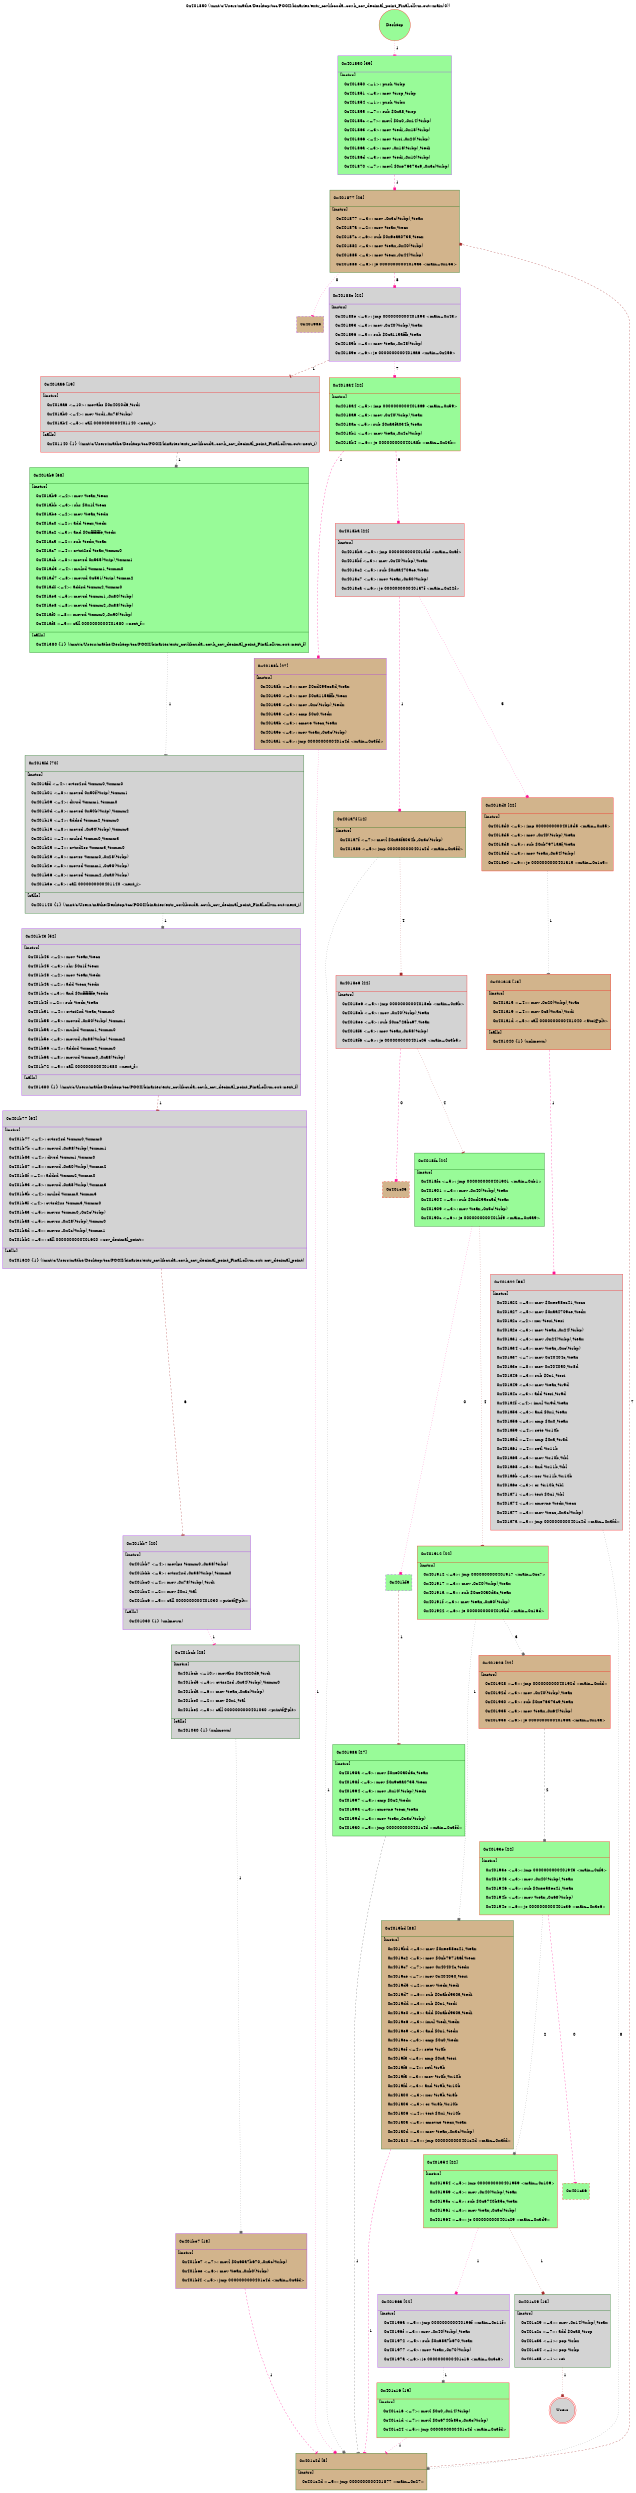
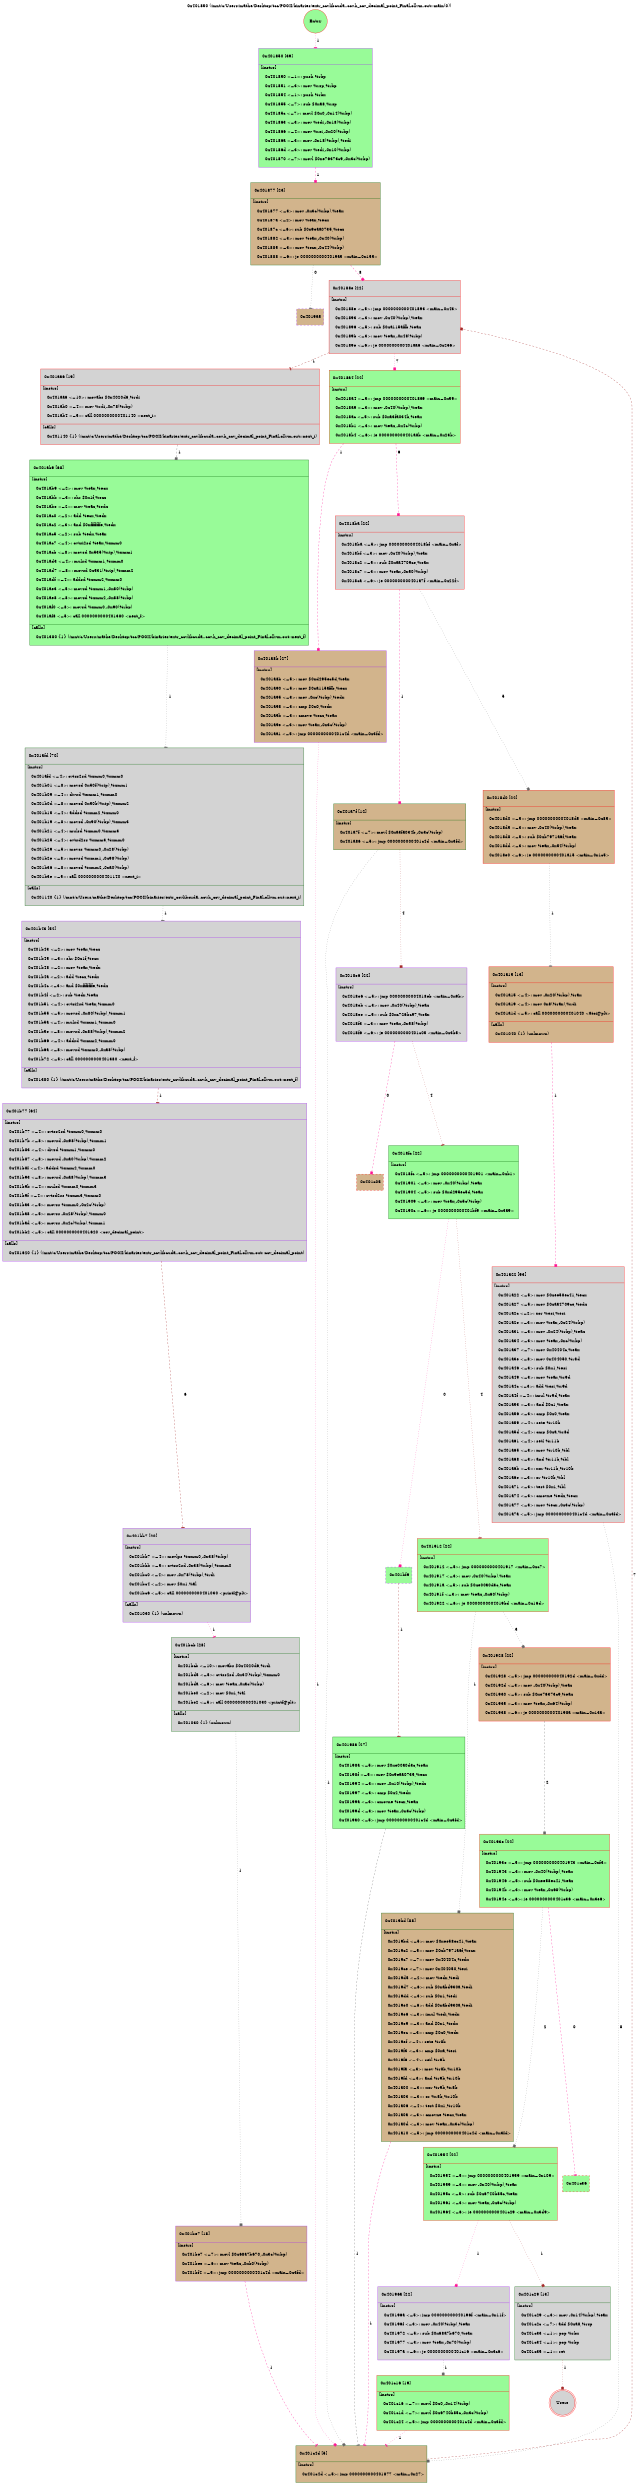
(395, 25) -> (315, 21)
(323, 292) -> (312, 286)
(395, 325) -> (395, 317)
(473, 696) -> (473, 688)
(163, 919) -> (163, 913)
(401, 1012) -> (401, 1005)
(630, 1385) -> (632, 1423)
